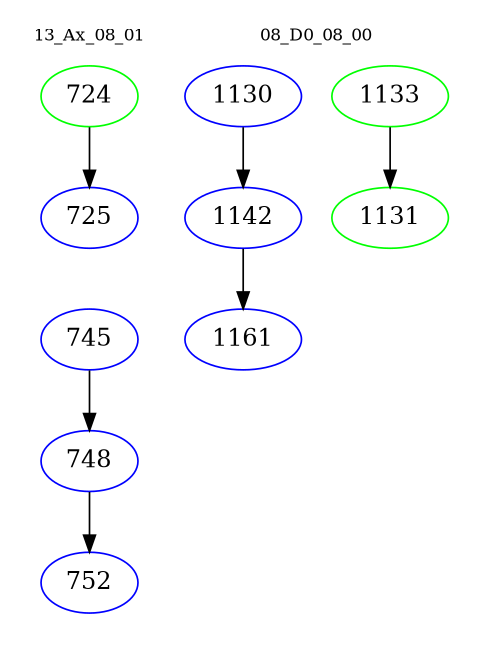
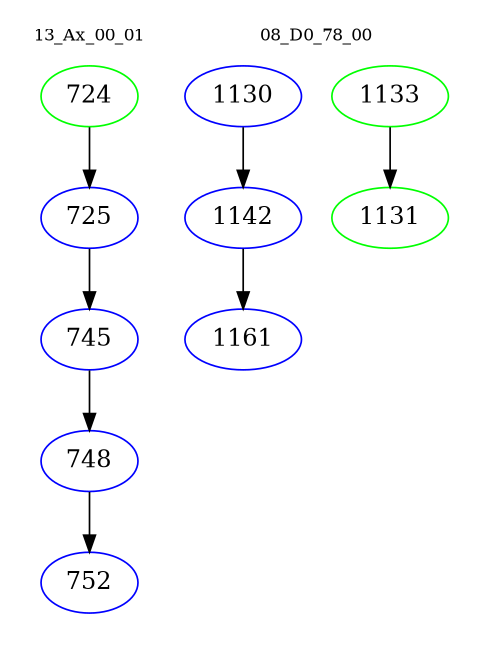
(90, 36) -> (90, 36)
(317, 36) -> (317, 36)
none -> (90, 270)
